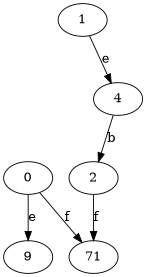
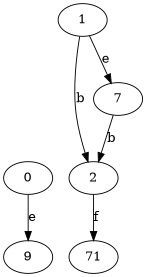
none -> (75, 95)
(118, 99) -> (118, 99)
(58, 214) -> none
